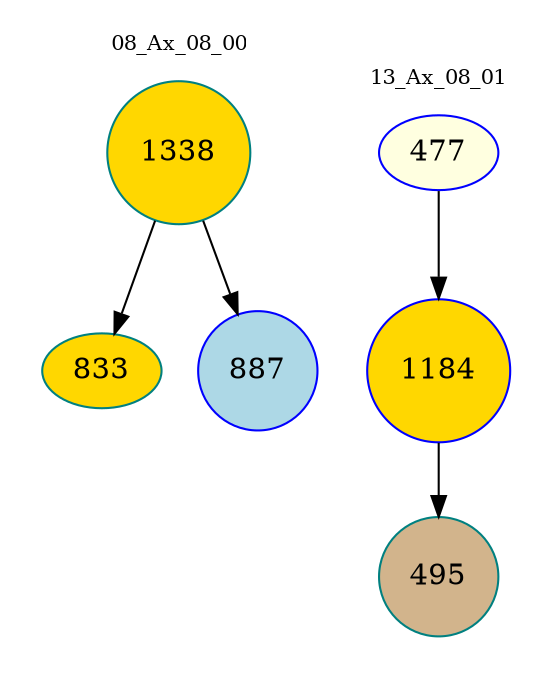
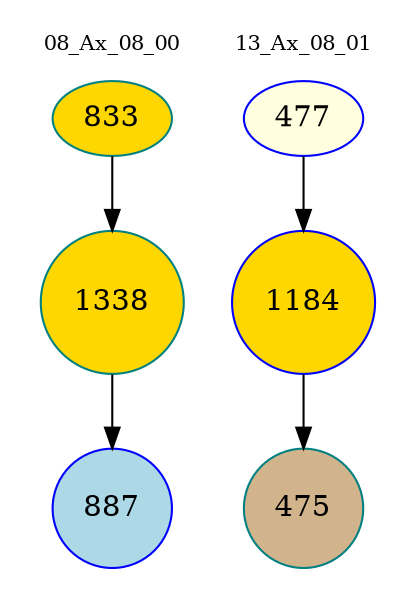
(138, 267) -> (112, 183)
(439, 577) -> (304, 508)
